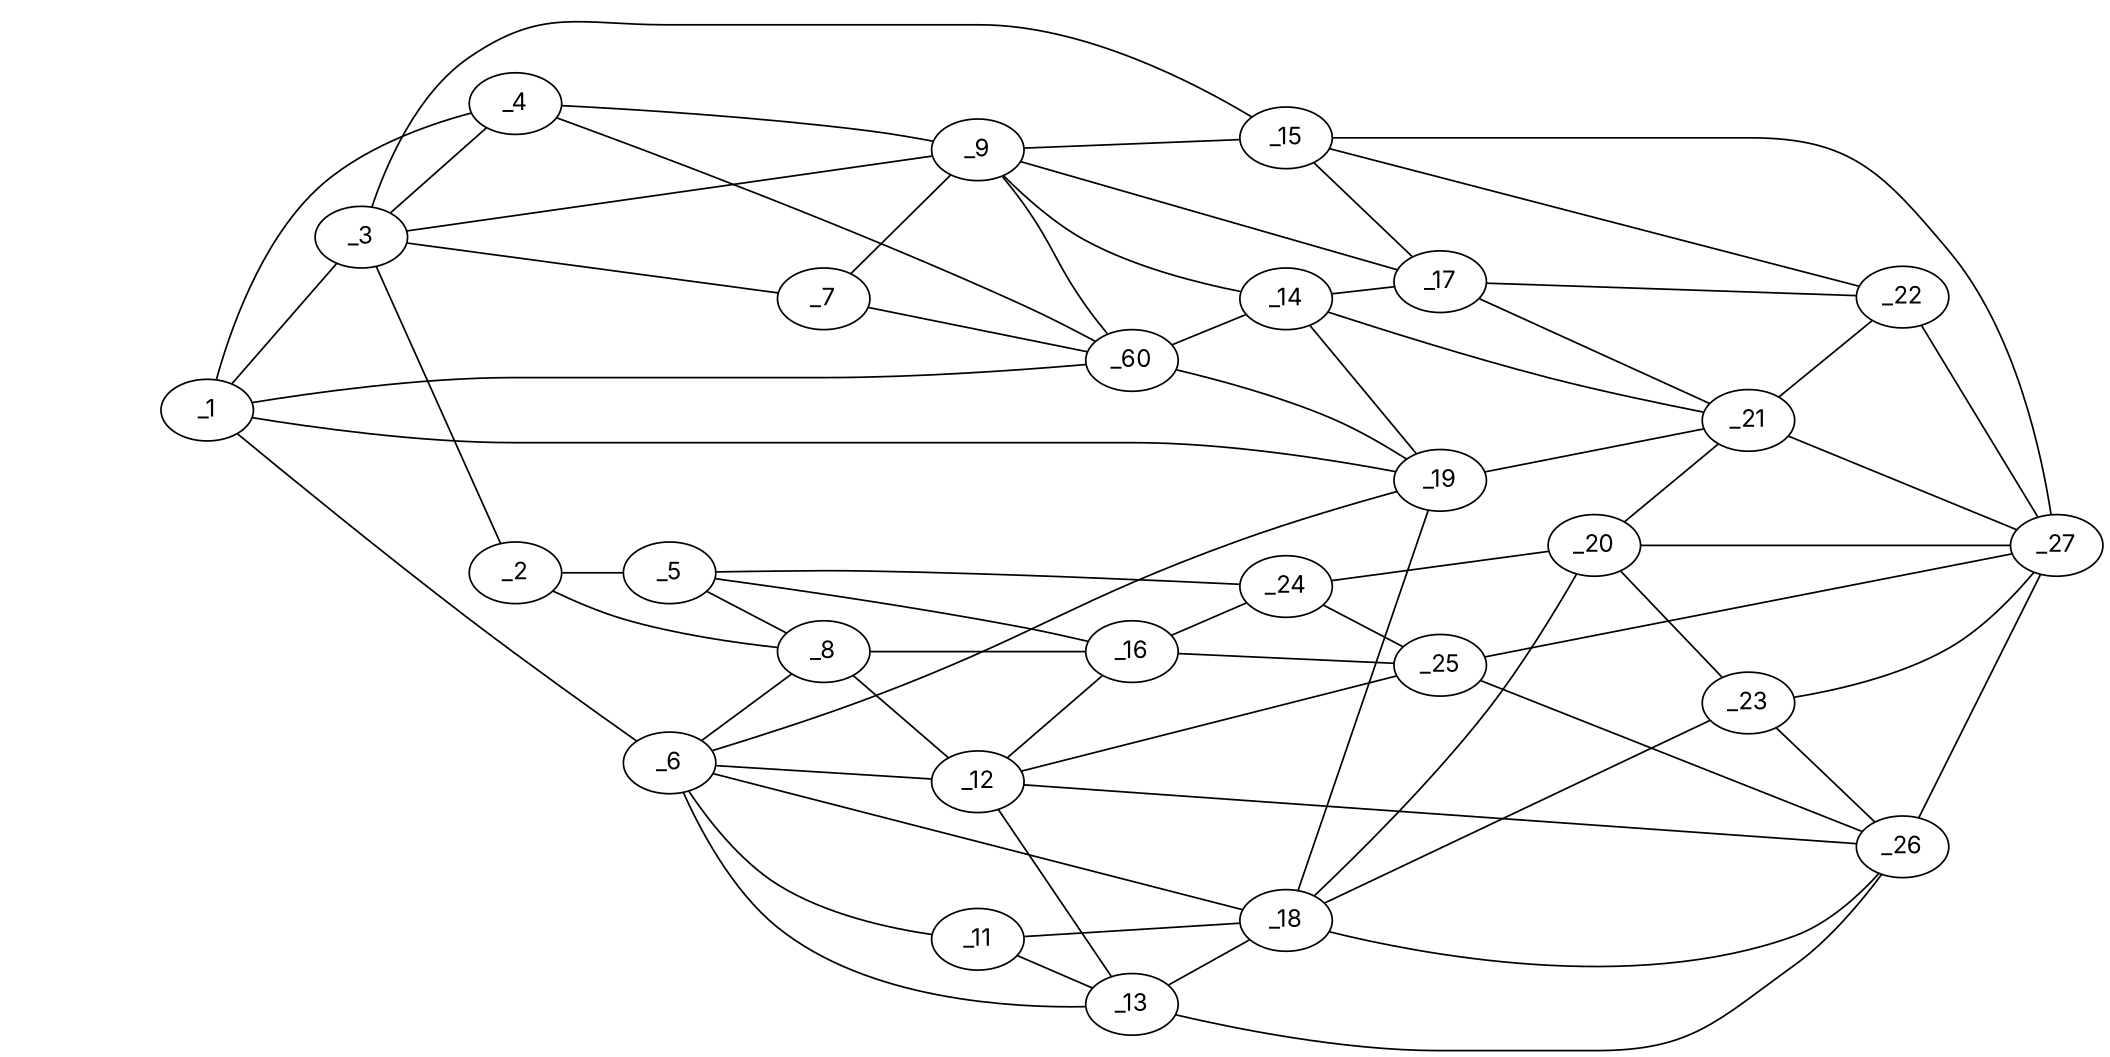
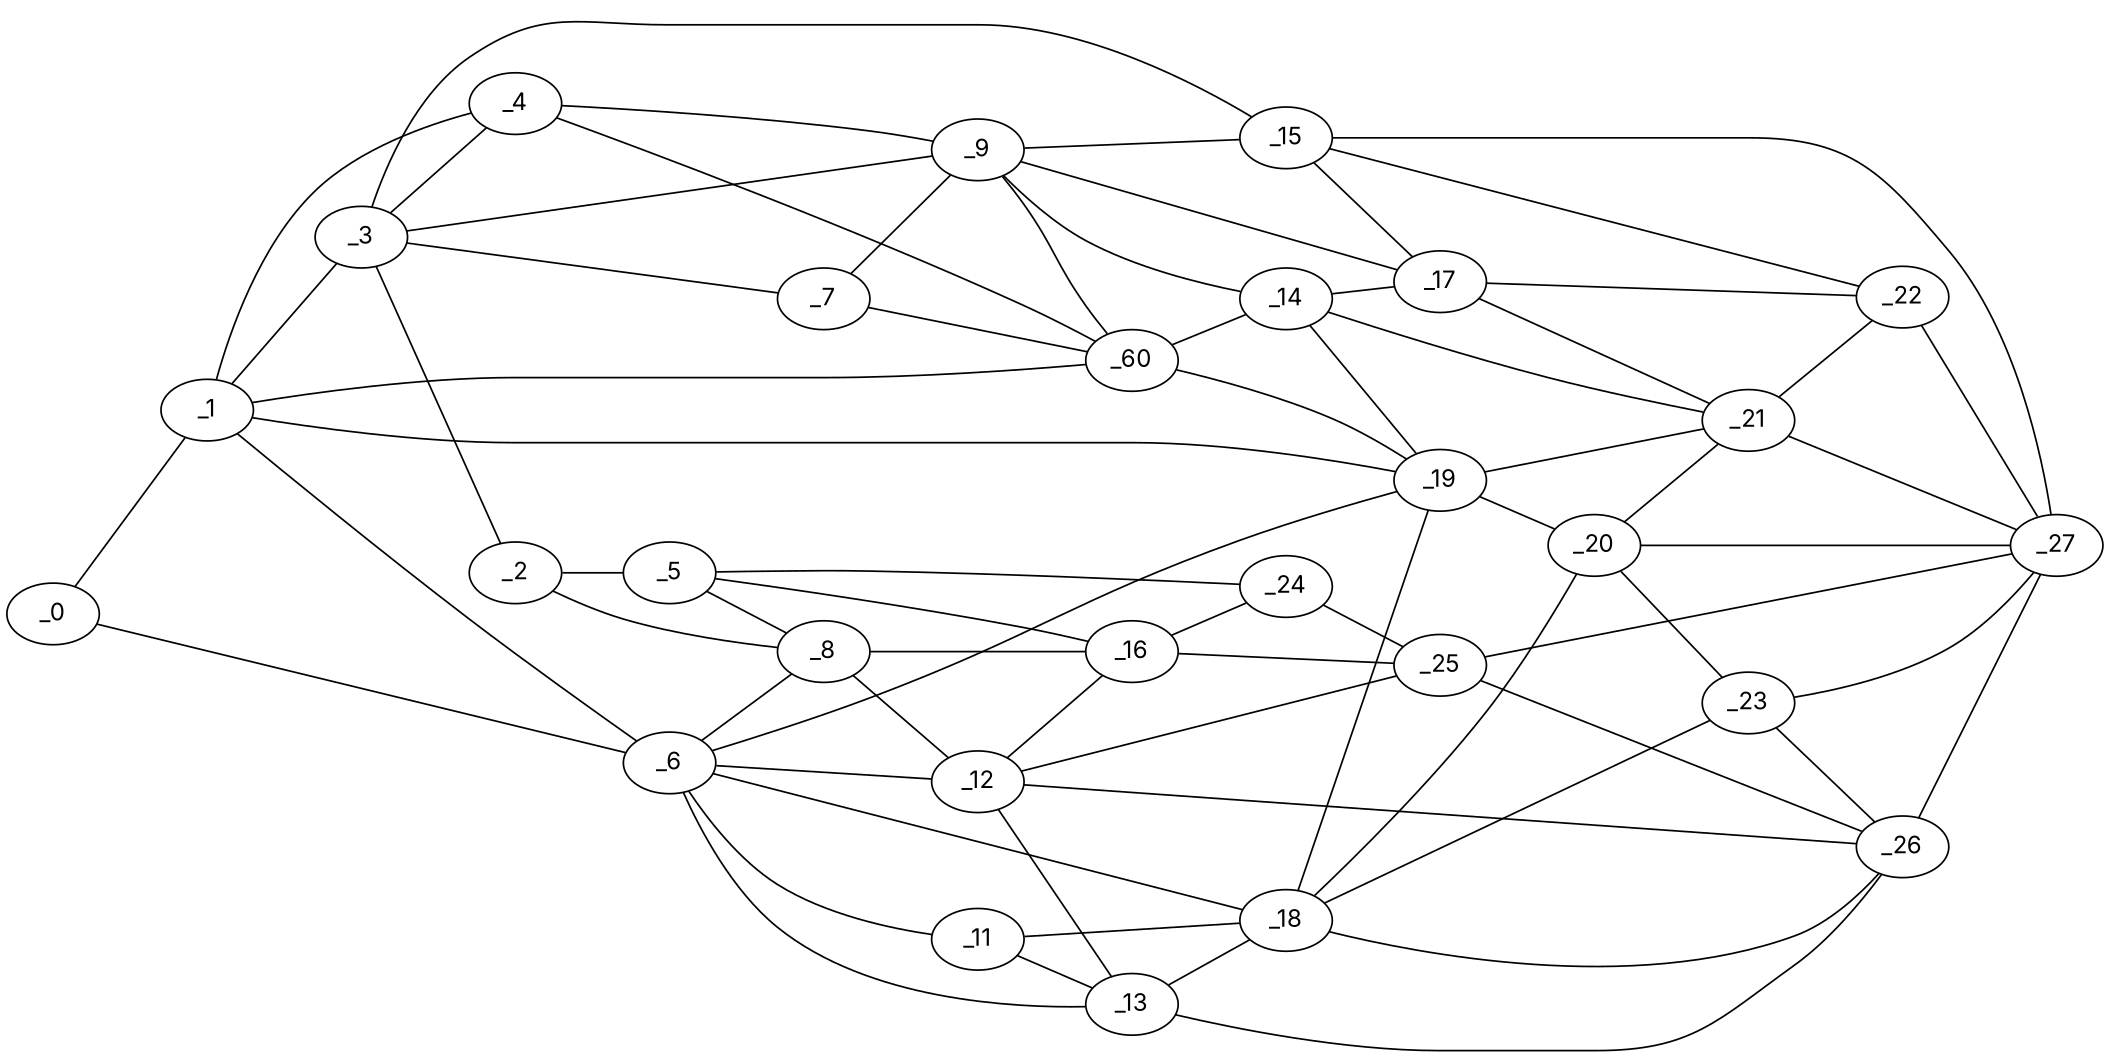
(1440, 566) -> (1517, 513)
none -> (53, 614)
